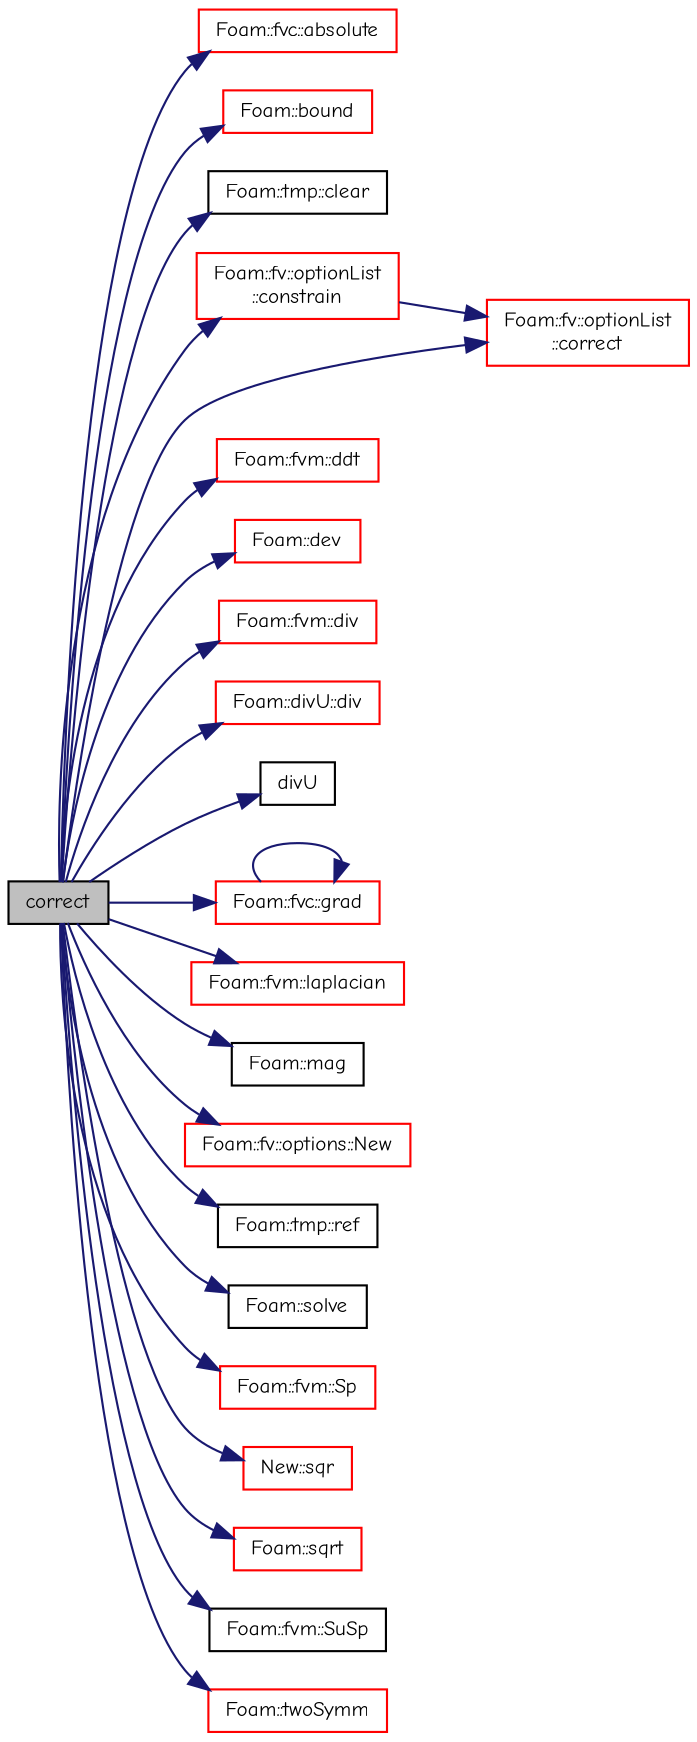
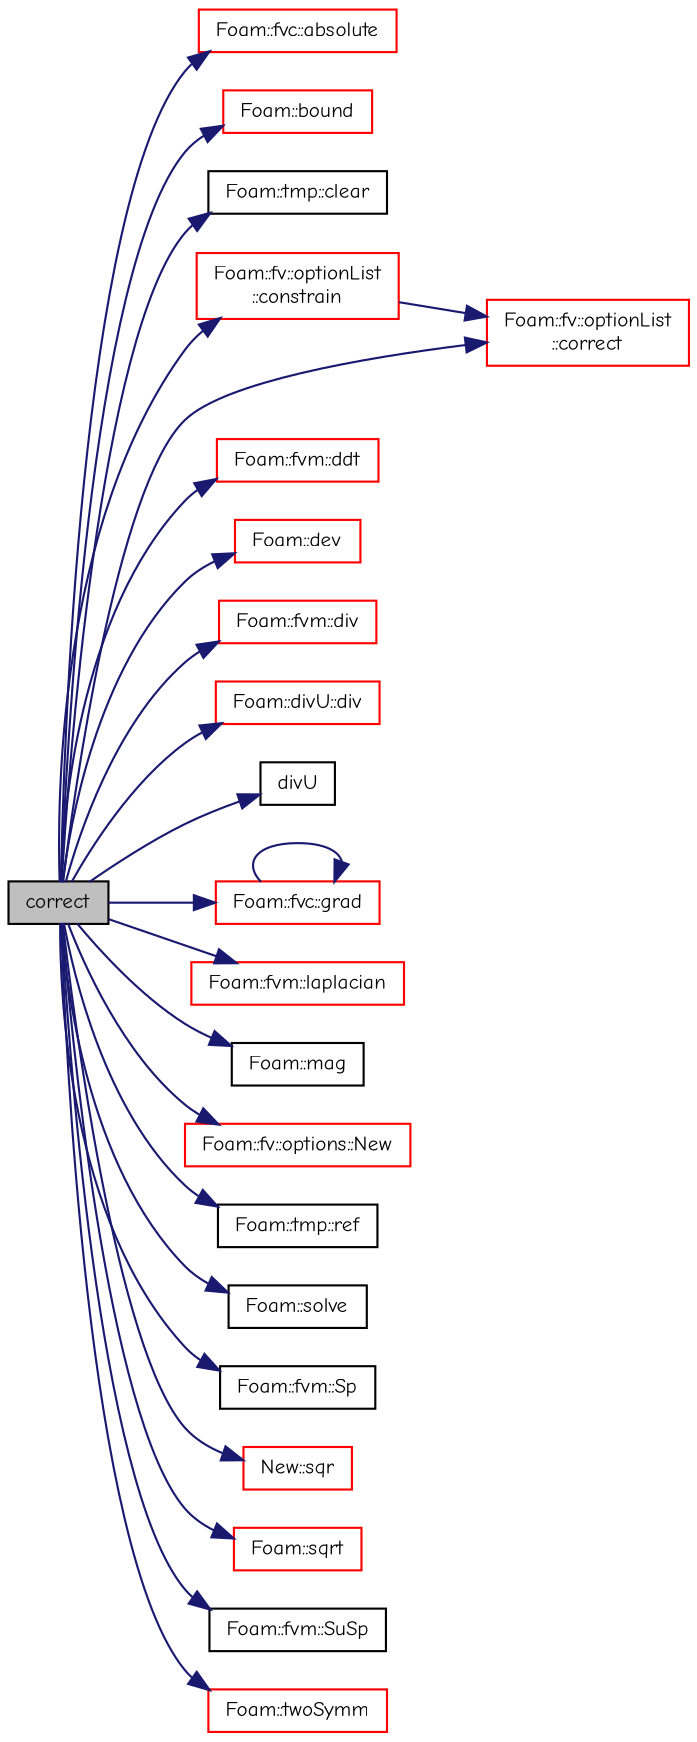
(298, 1387) -> (298, 1387)
